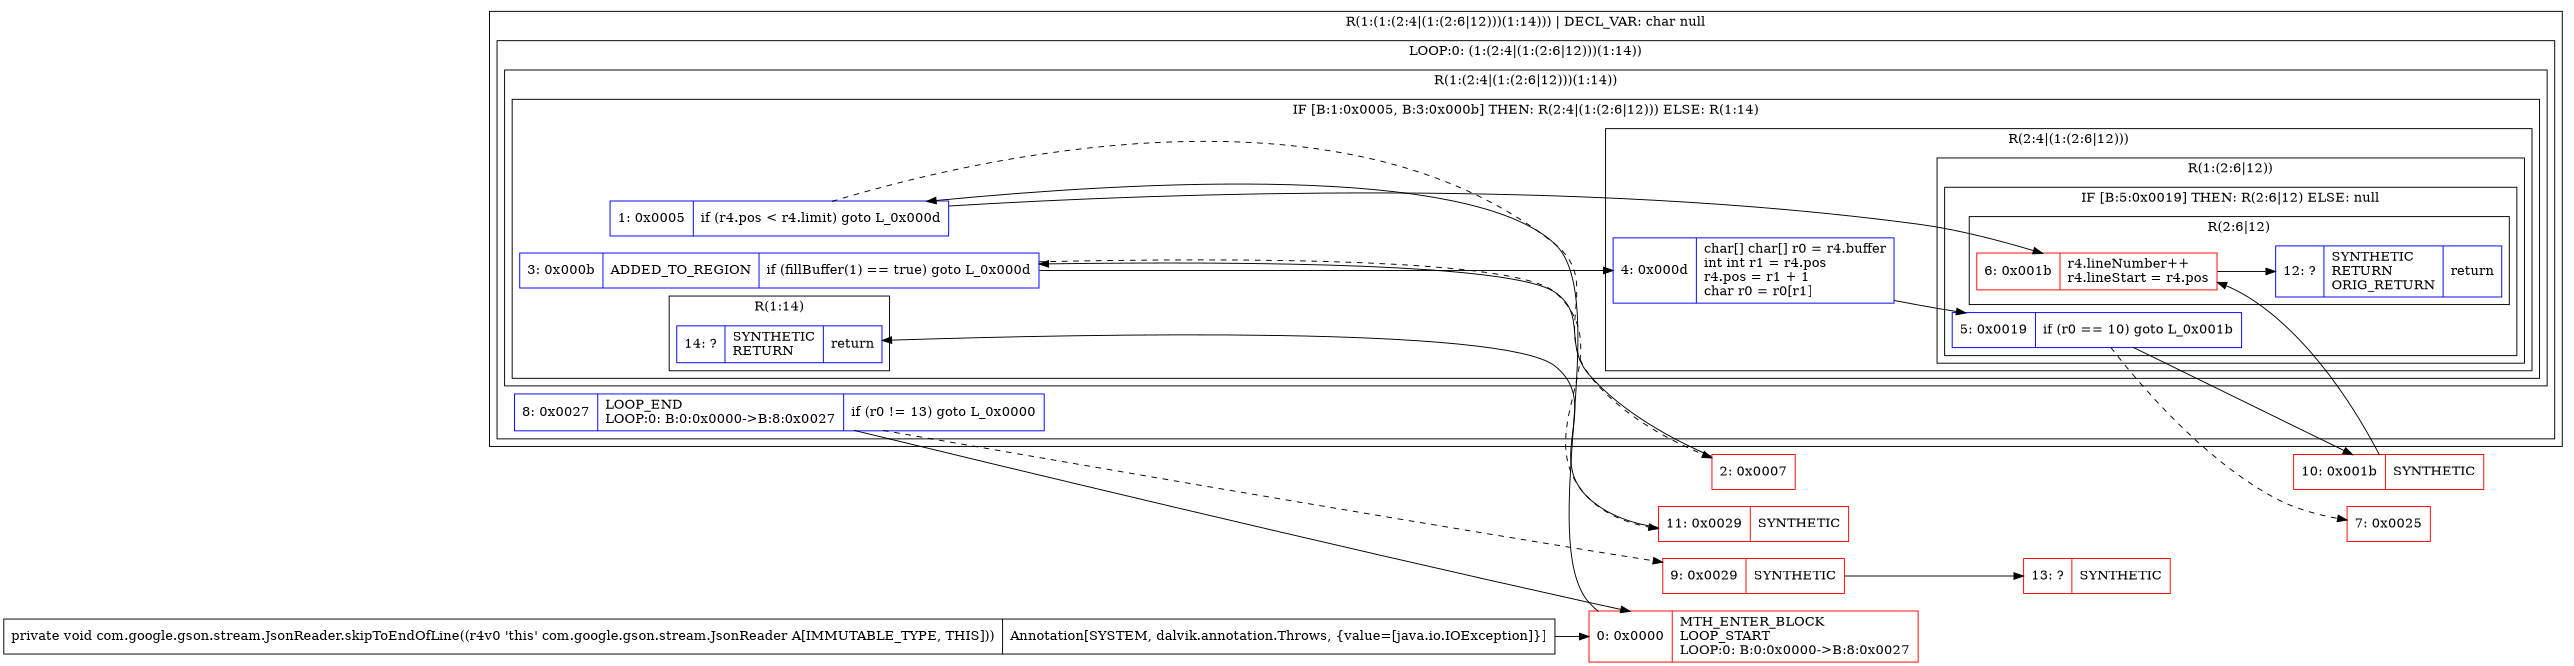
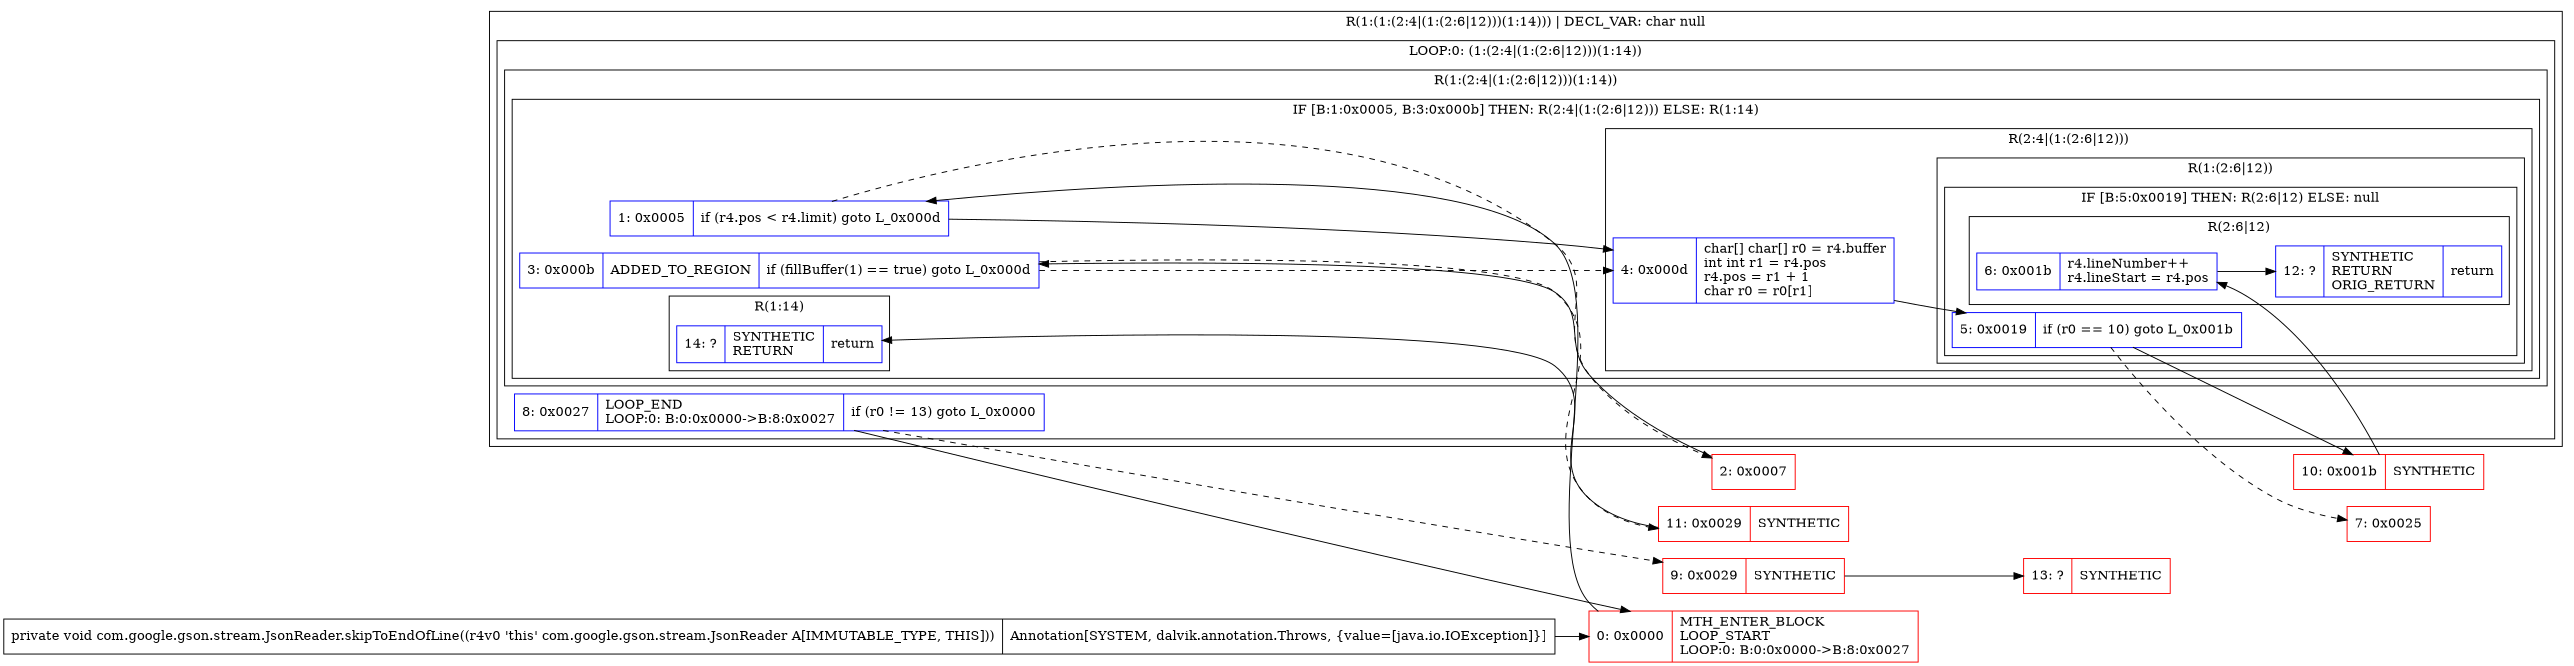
(1493, 194) -> (1276, 228)
(1307, 271) -> (1307, 271)
(2097, 271) -> (2097, 271)
